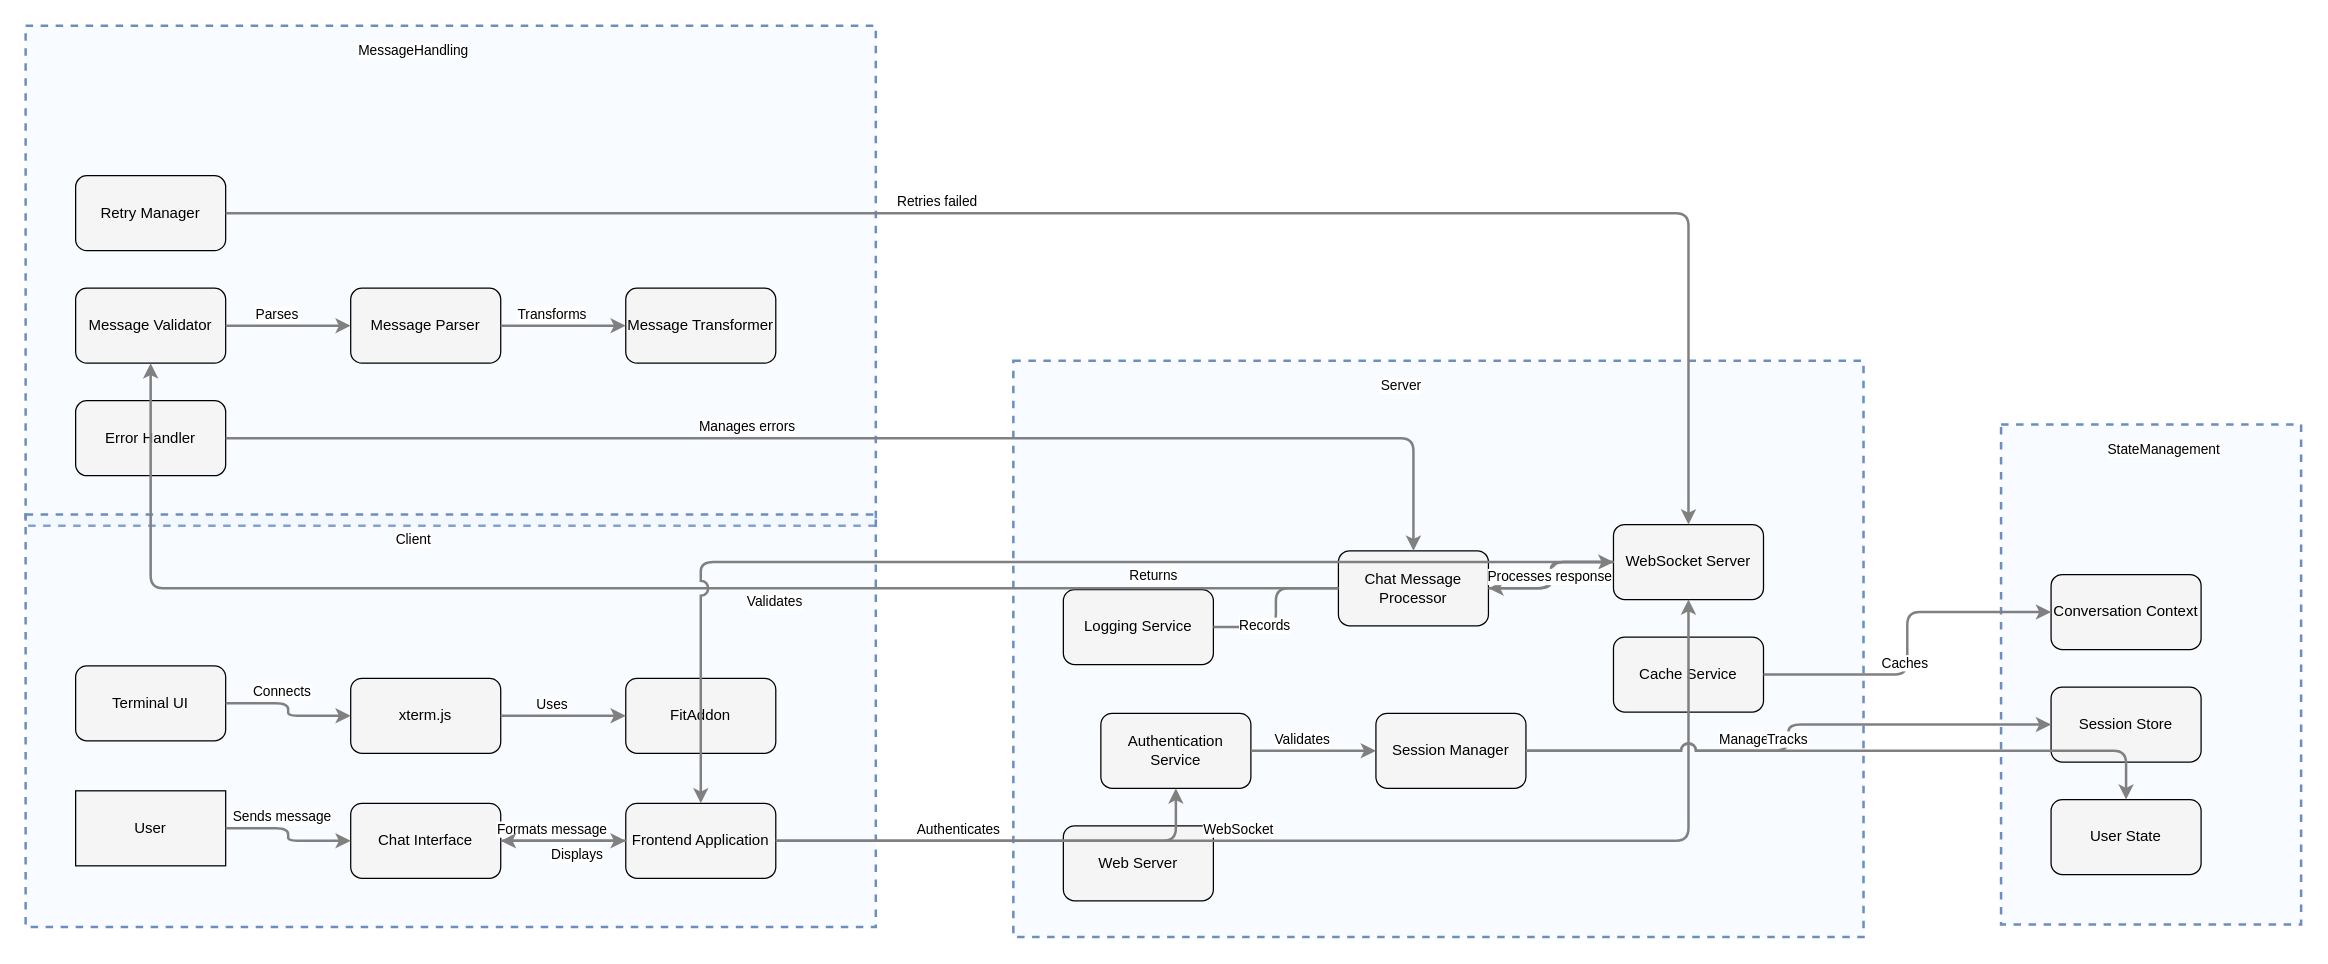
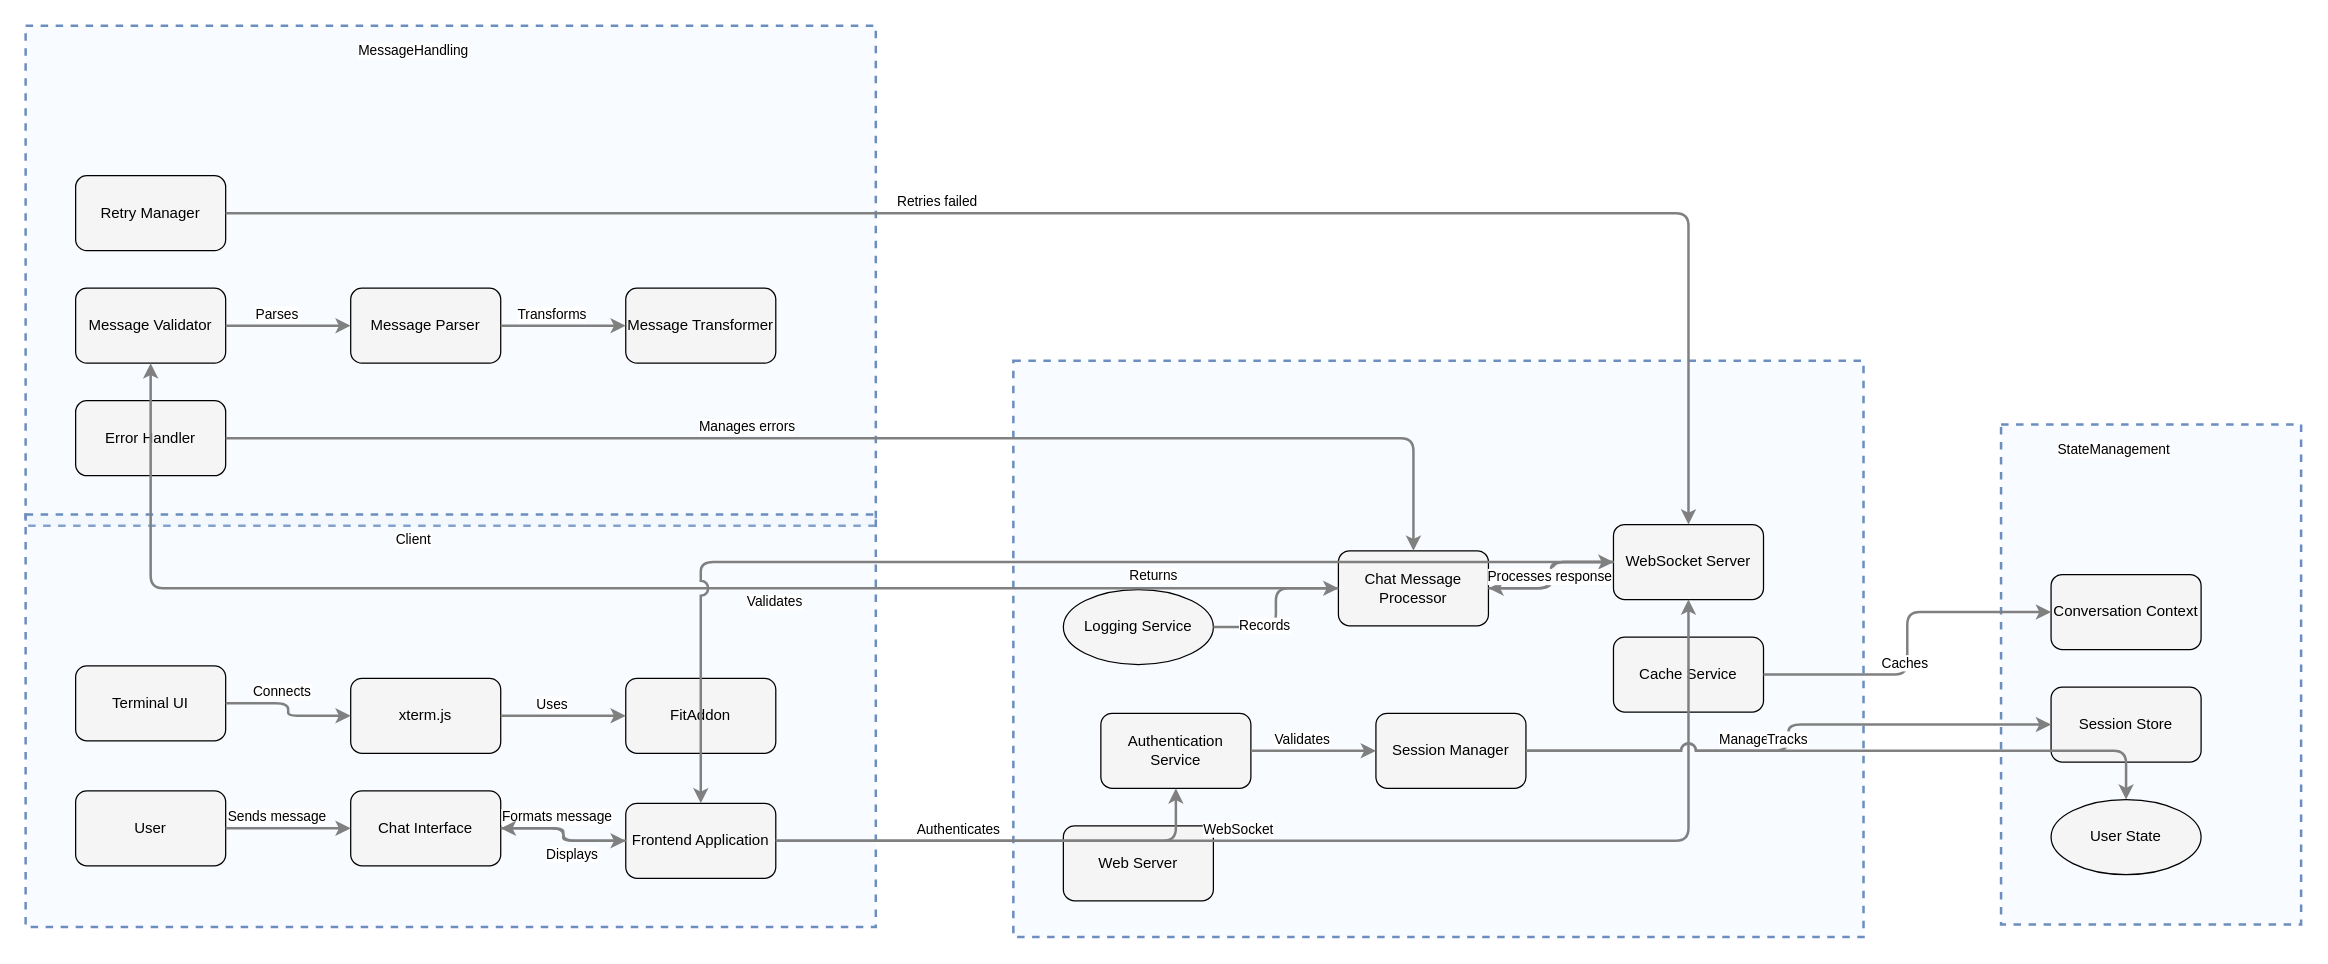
(1401, 386) -> none
(2163, 449) -> (2113, 449)
(1138, 627) -> (1138, 627)
(1214, 627) -> (1214, 627)
(151, 828) -> (151, 828)
(2126, 837) -> (2126, 837)
(426, 841) -> (426, 828)
